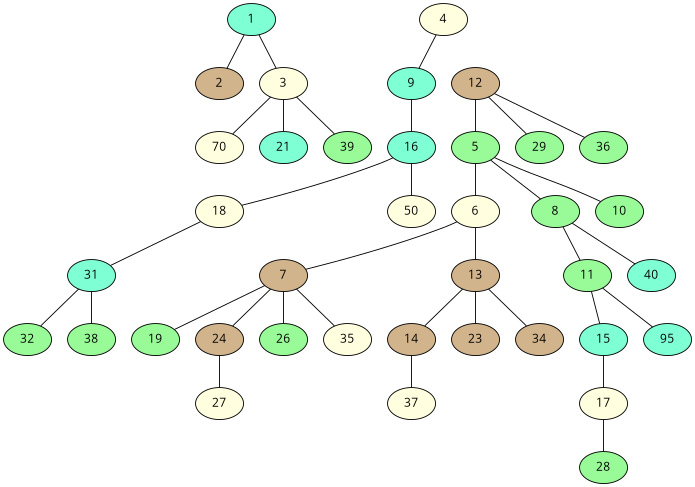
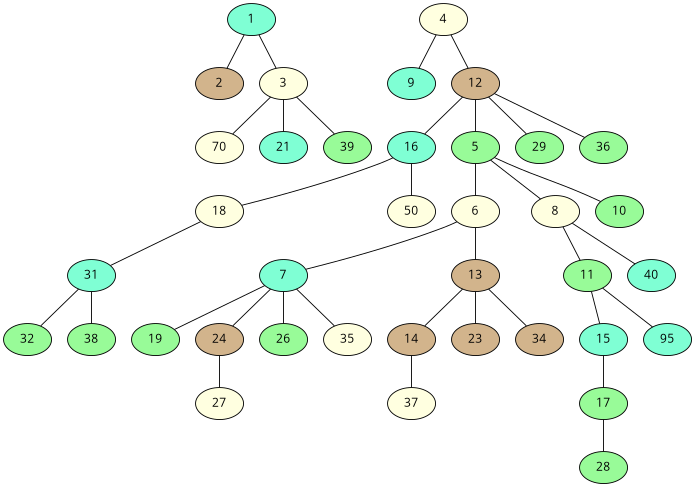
none -> (460, 52)
(412, 116) -> (444, 115)
(556, 212) -> (556, 212)
(284, 276) -> (284, 276)
(604, 404) -> (604, 404)
